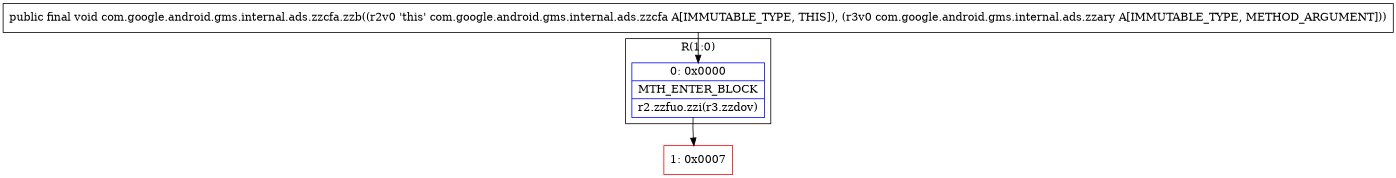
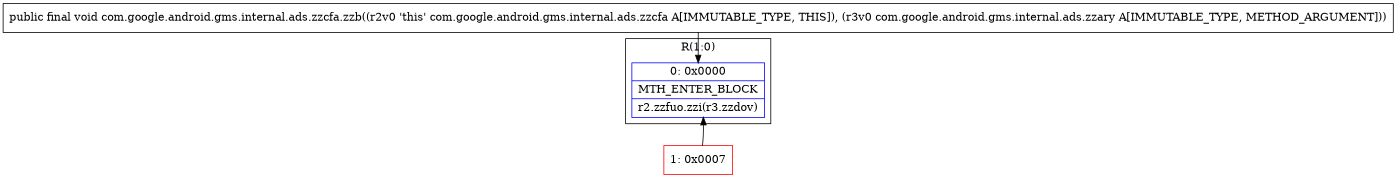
(693, 129) -> (703, 135)
